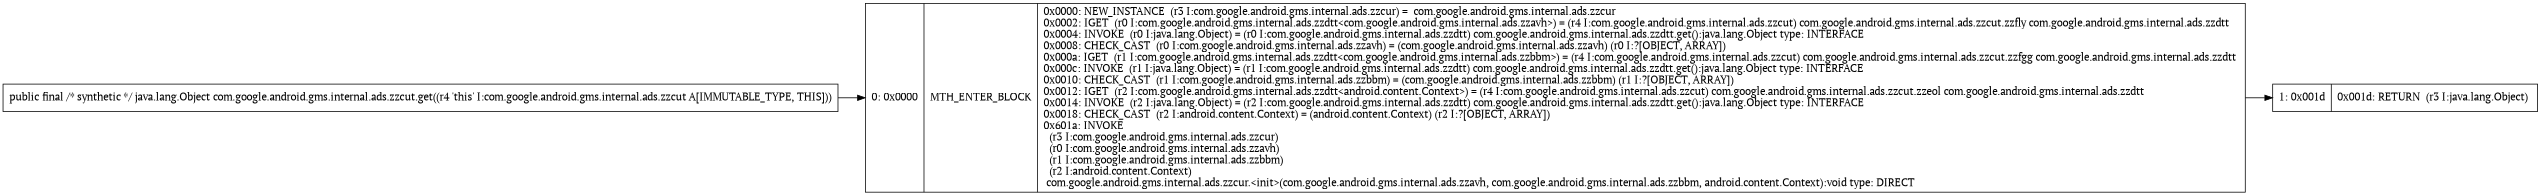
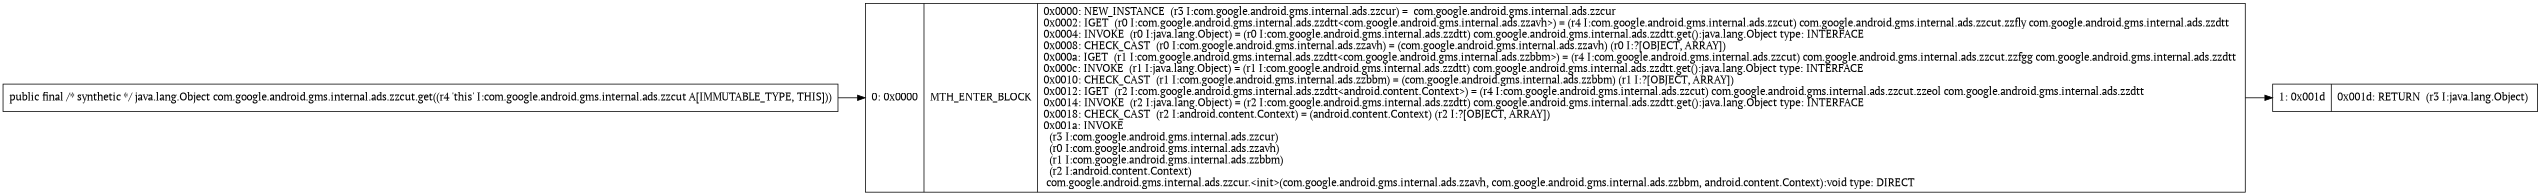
(1086, 126) -> (1086, 126)
